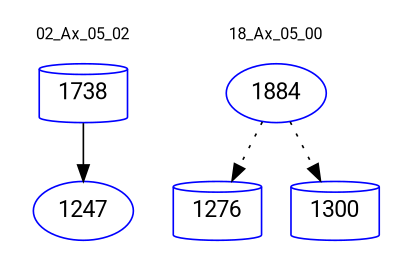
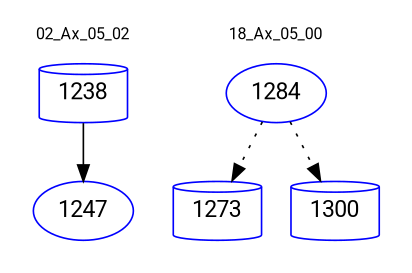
(83, 93) -> (83, 93)
(276, 93) -> (276, 93)
(217, 211) -> (217, 211)
